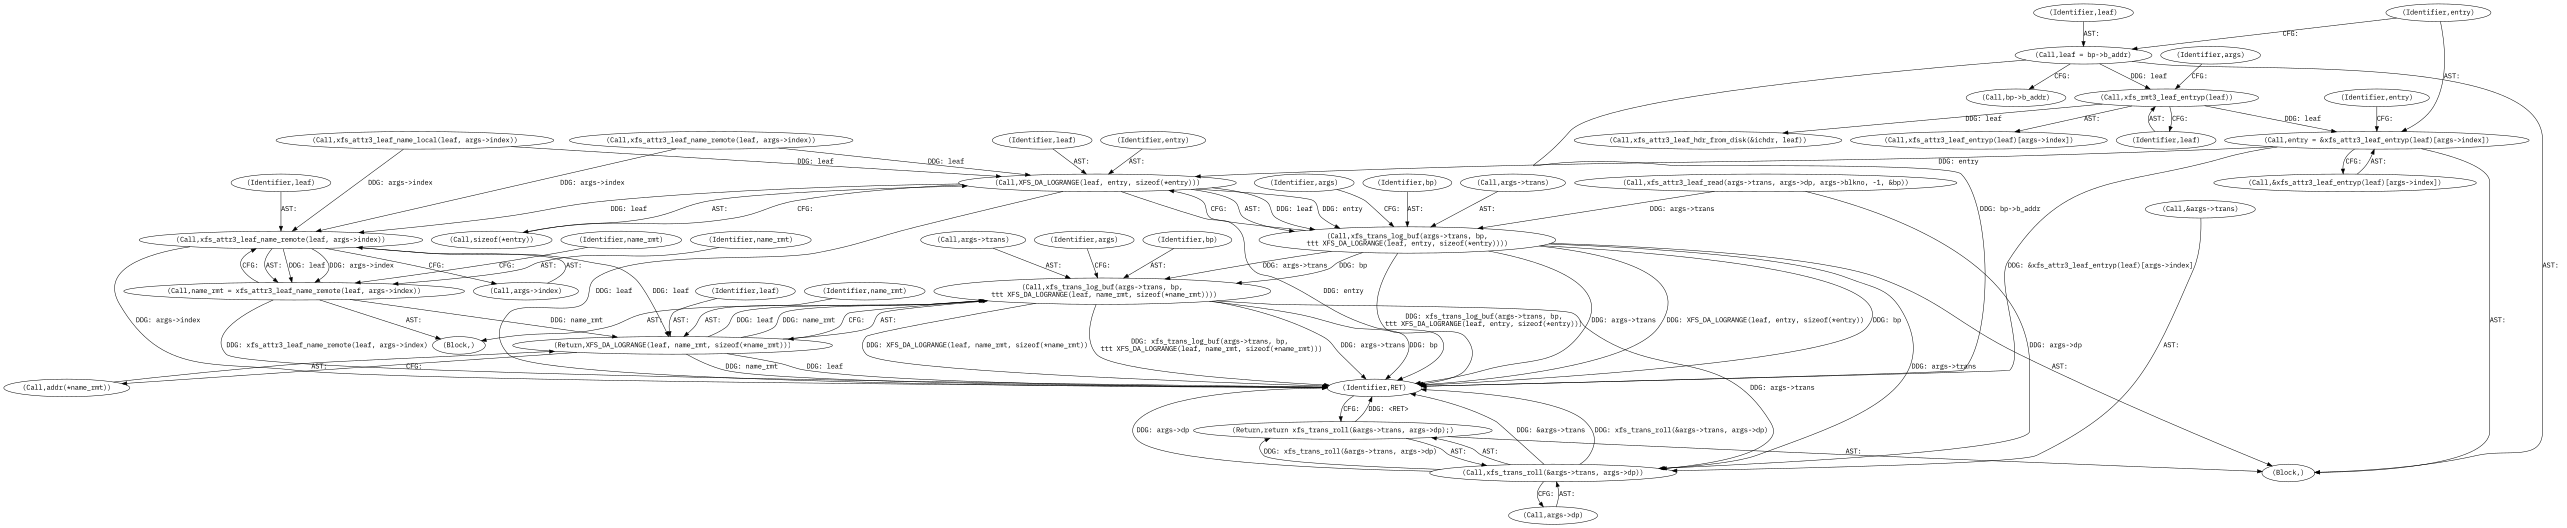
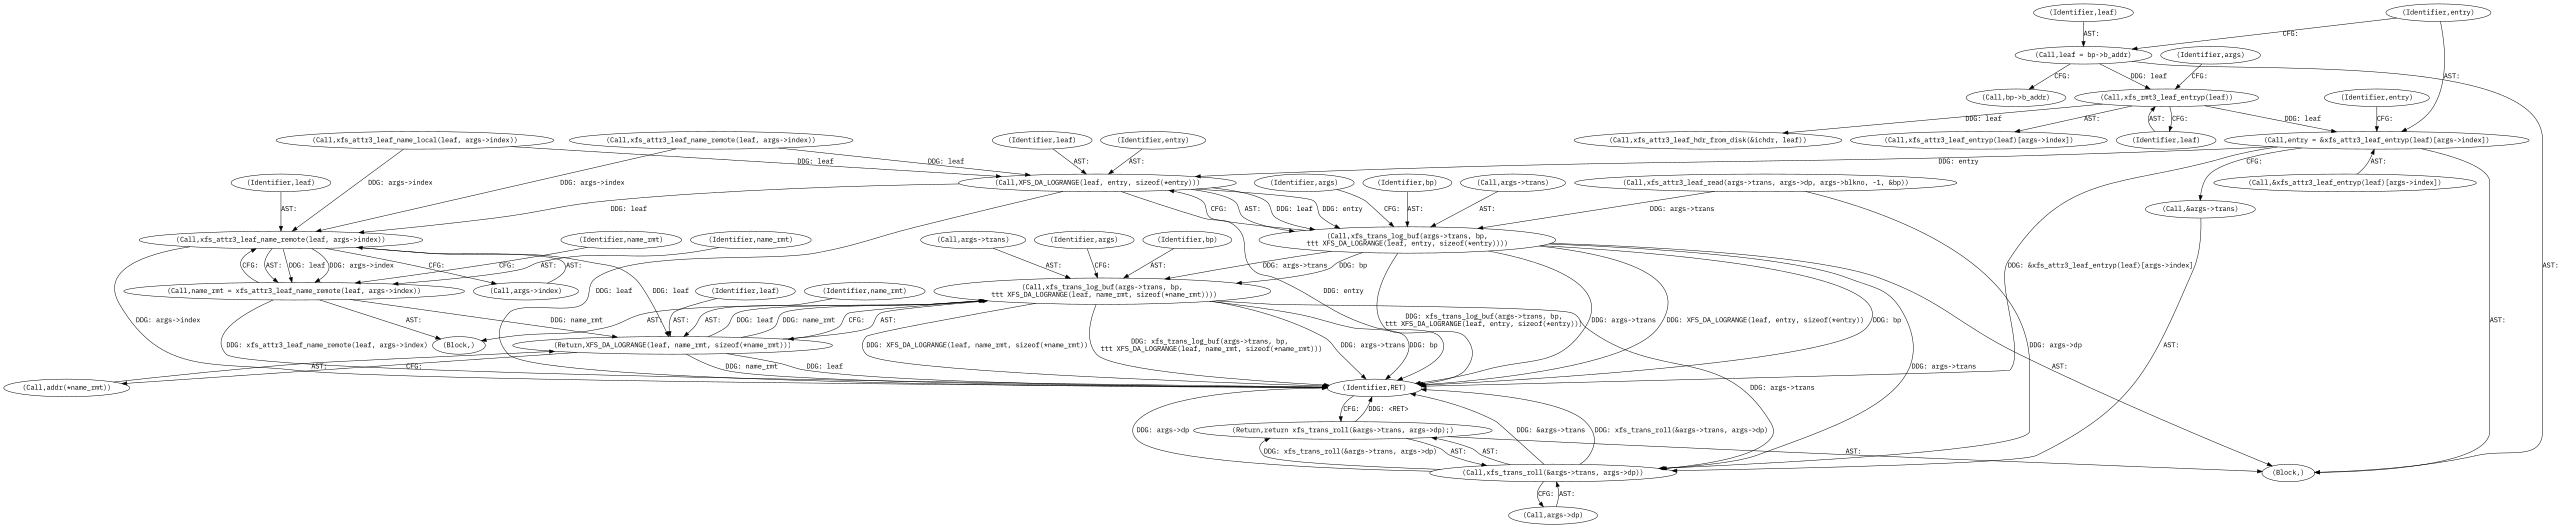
(2346, 157) -> (2243, 159)
(1862, 167) -> none
(492, 240) -> none
